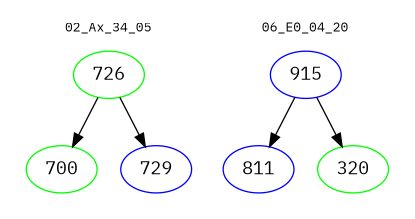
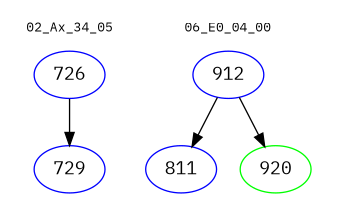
(306, 28) -> (228, 28)
(109, 75) -> (70, 75)
(306, 75) -> (228, 75)
(62, 169) -> none
(353, 169) -> (276, 169)
